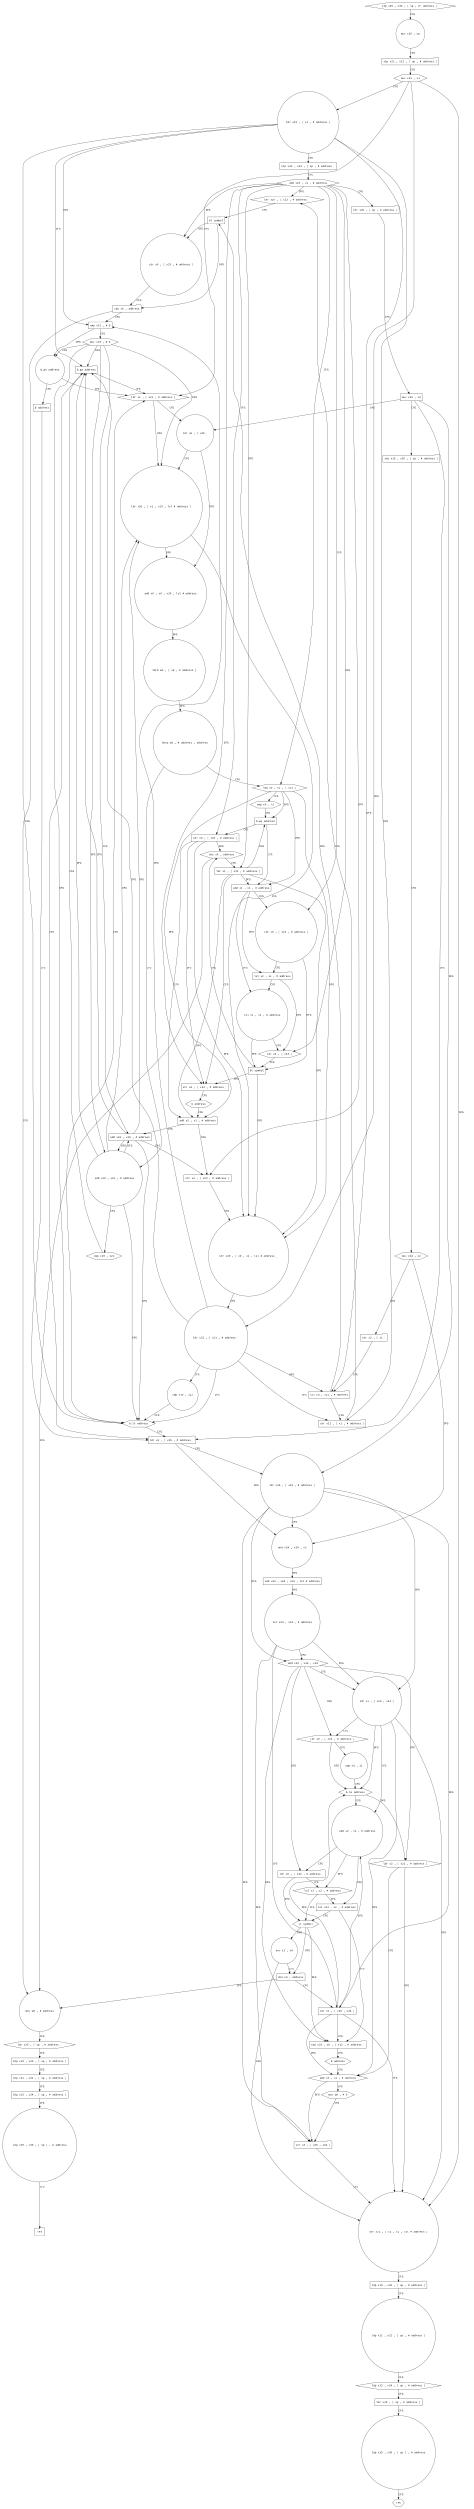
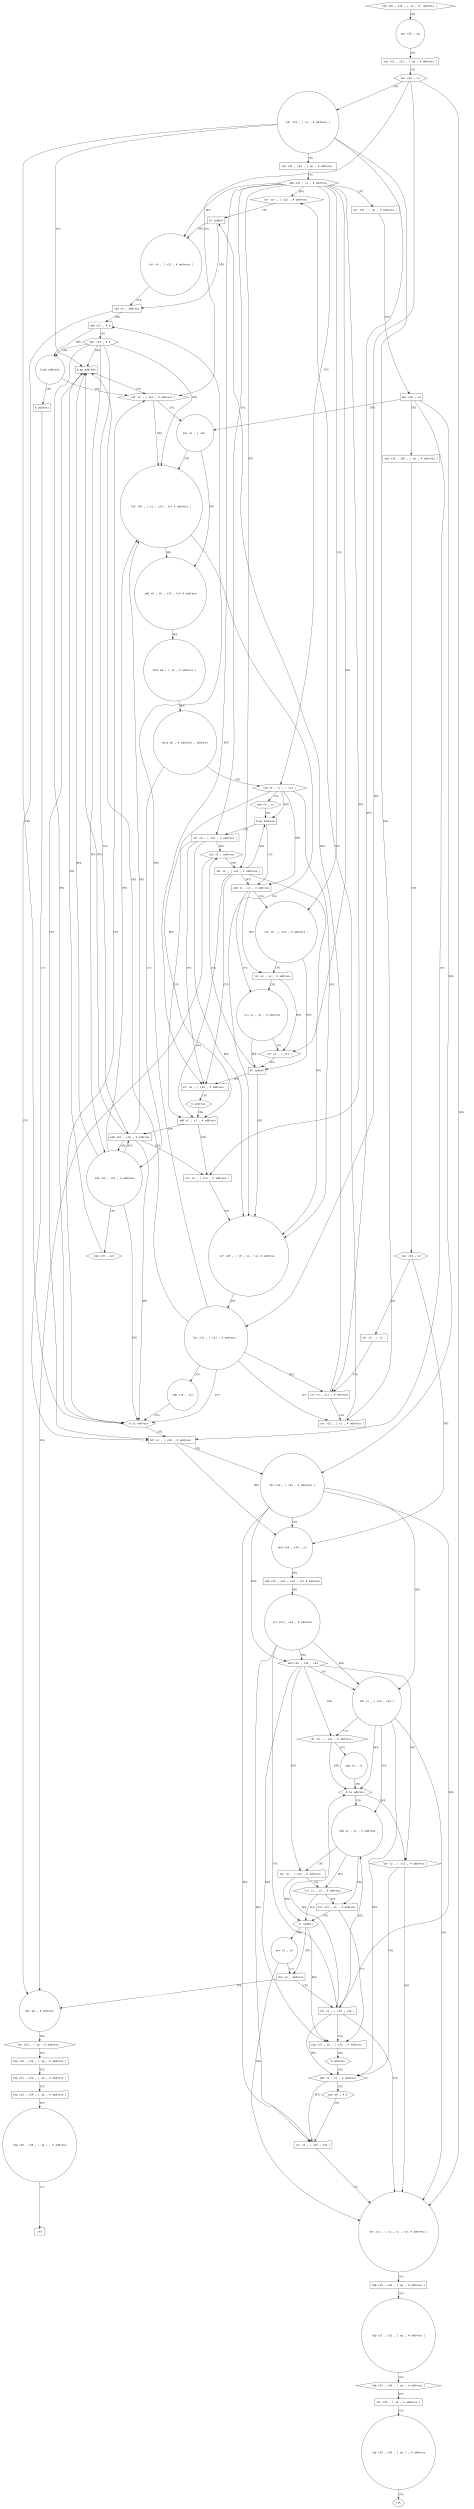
(83, 153) -> none
